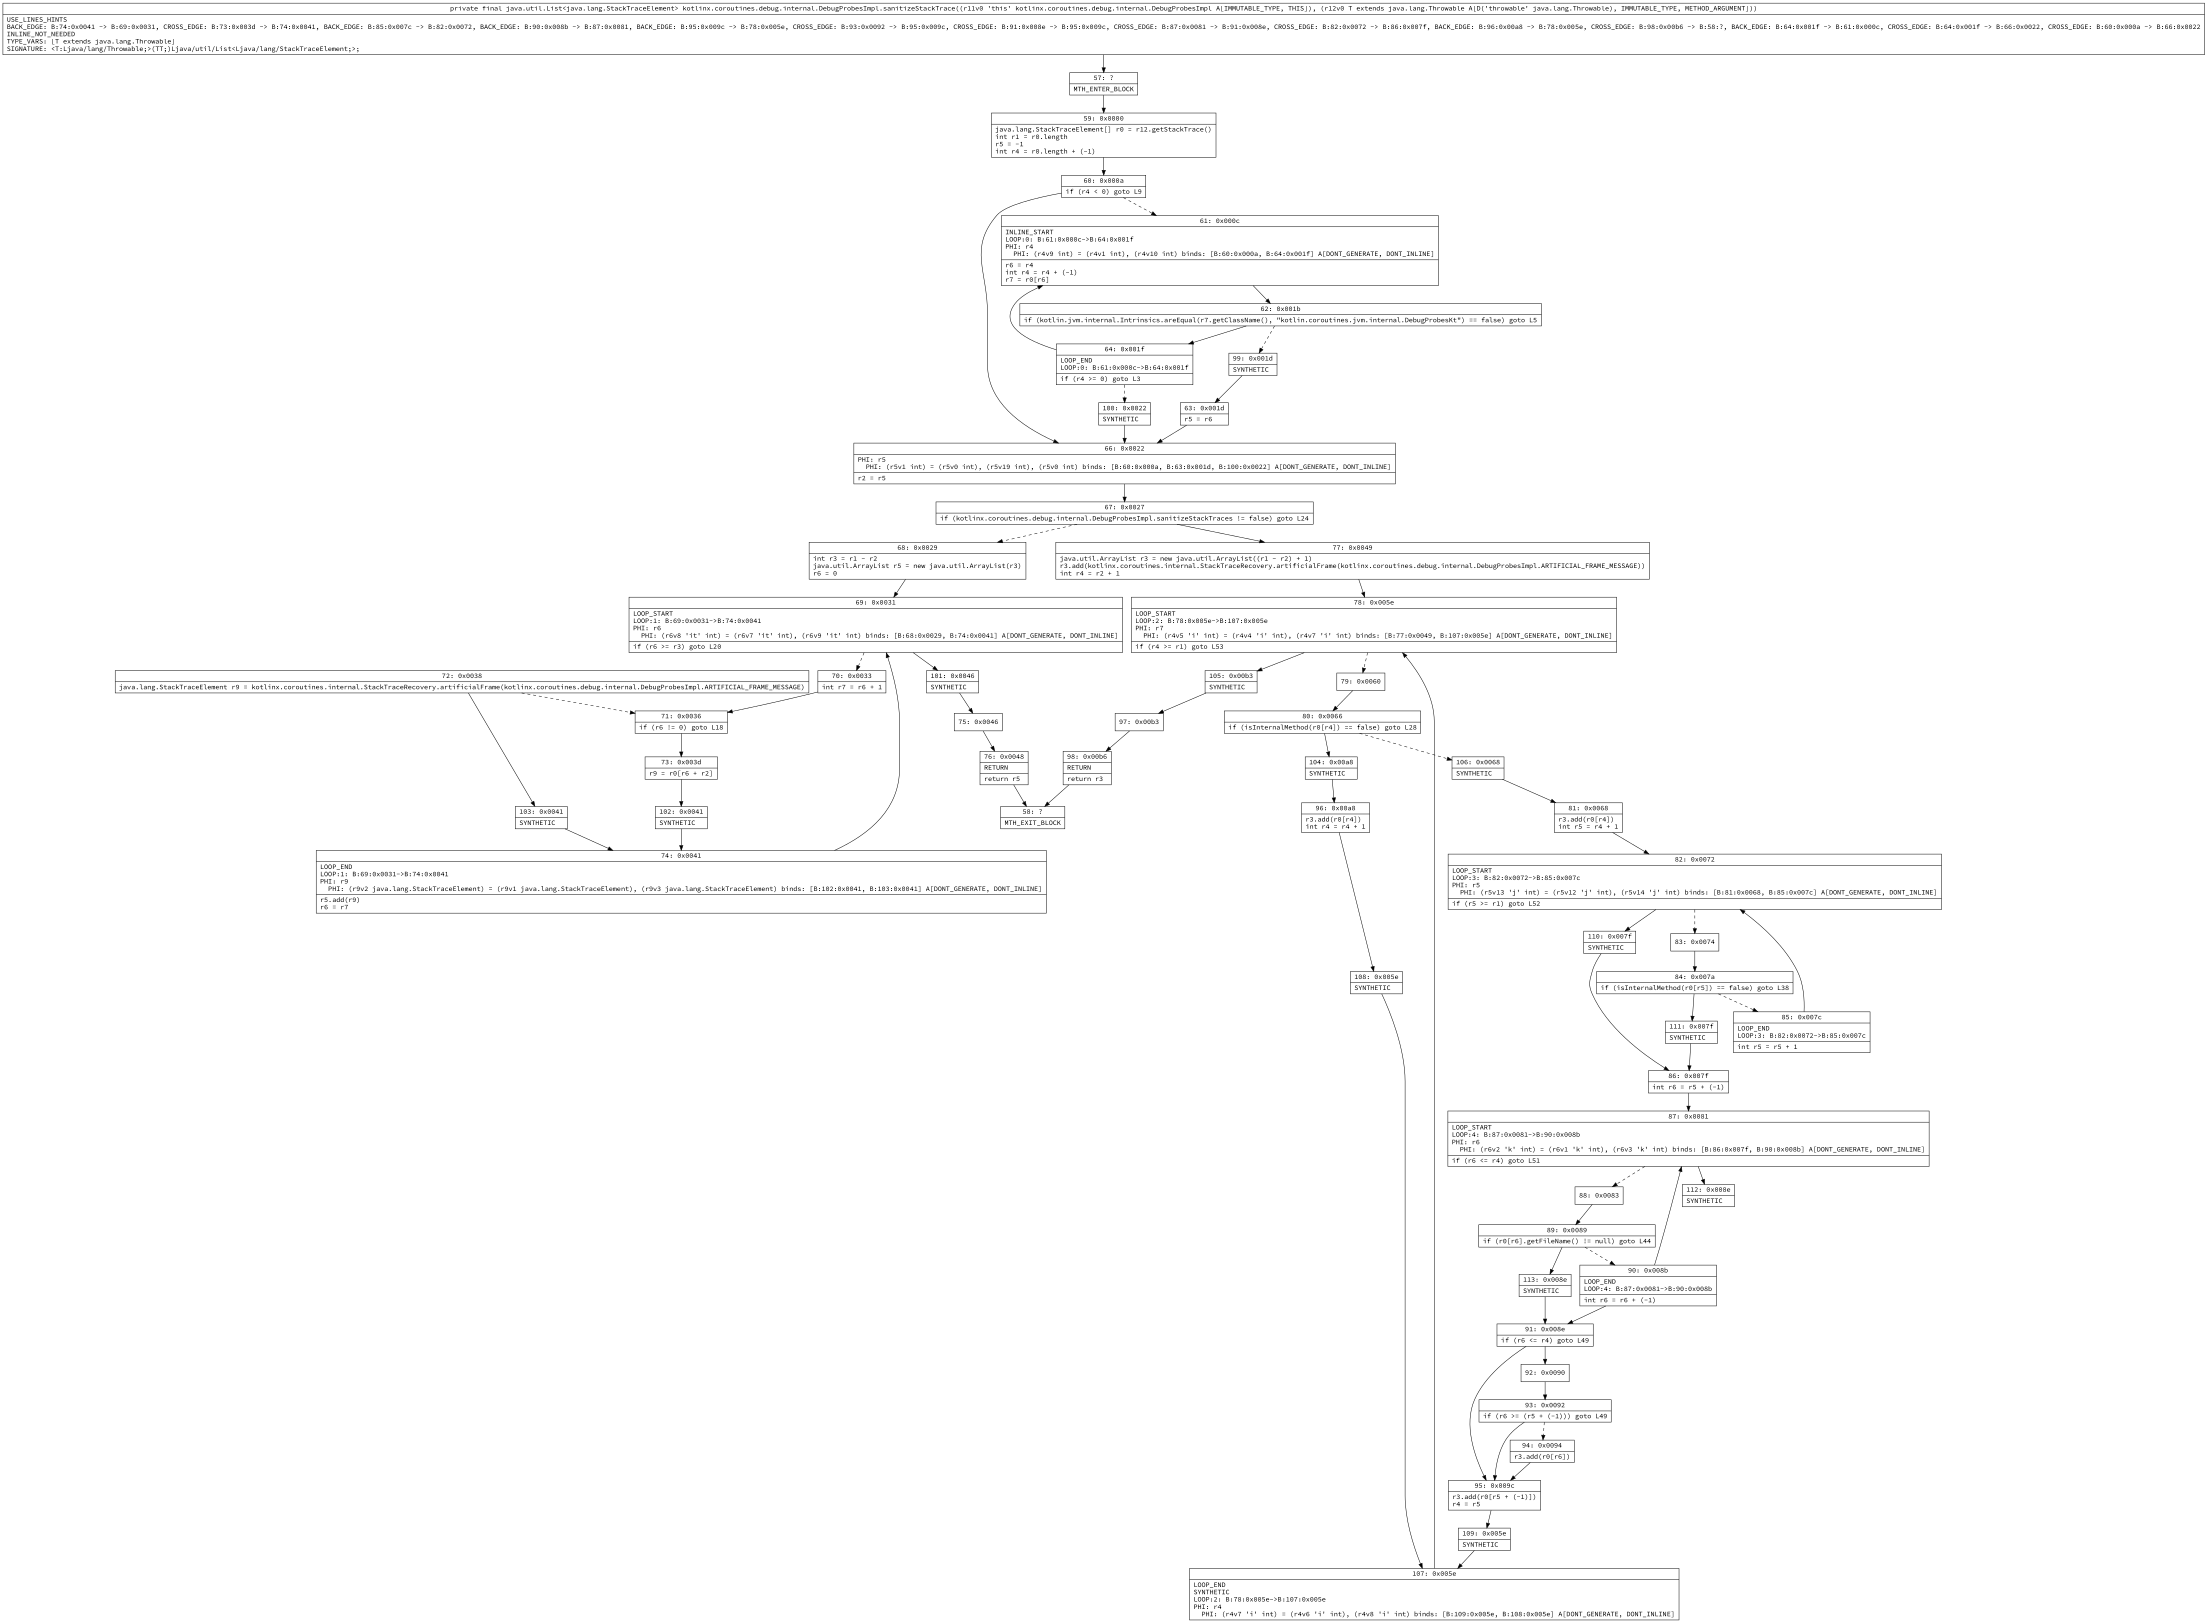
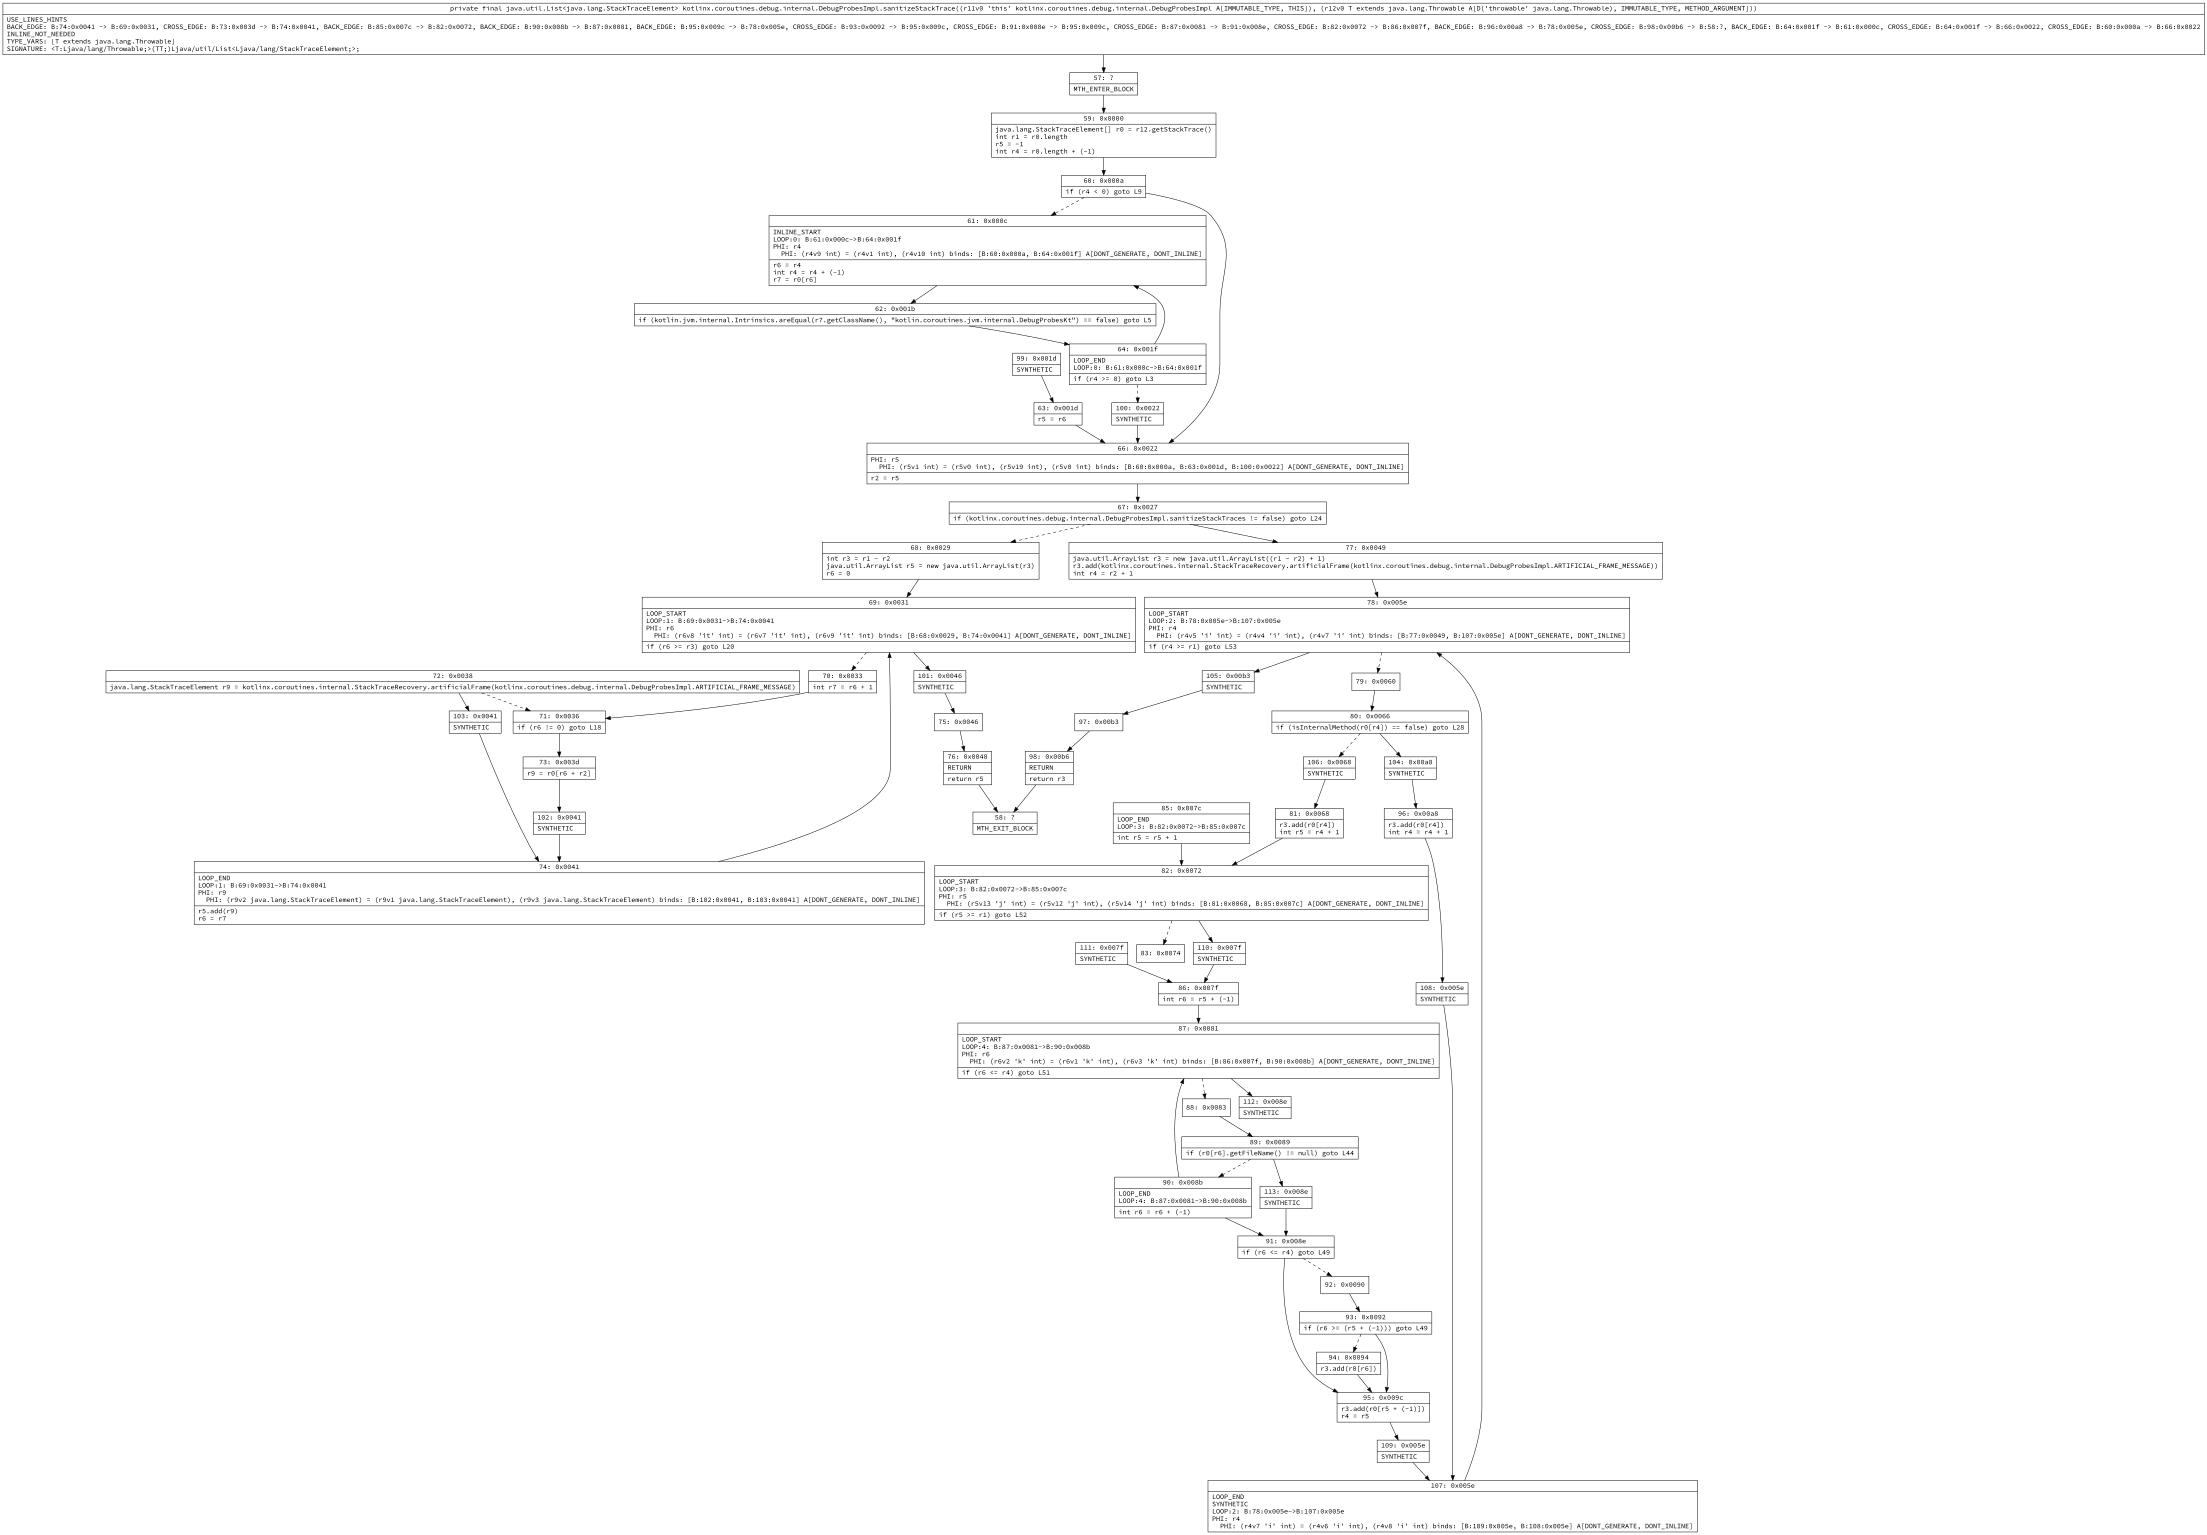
(1268, 337) -> none
(1152, 628) -> (1165, 628)
(1695, 983) -> none
(1545, 1353) -> (1315, 1266)
